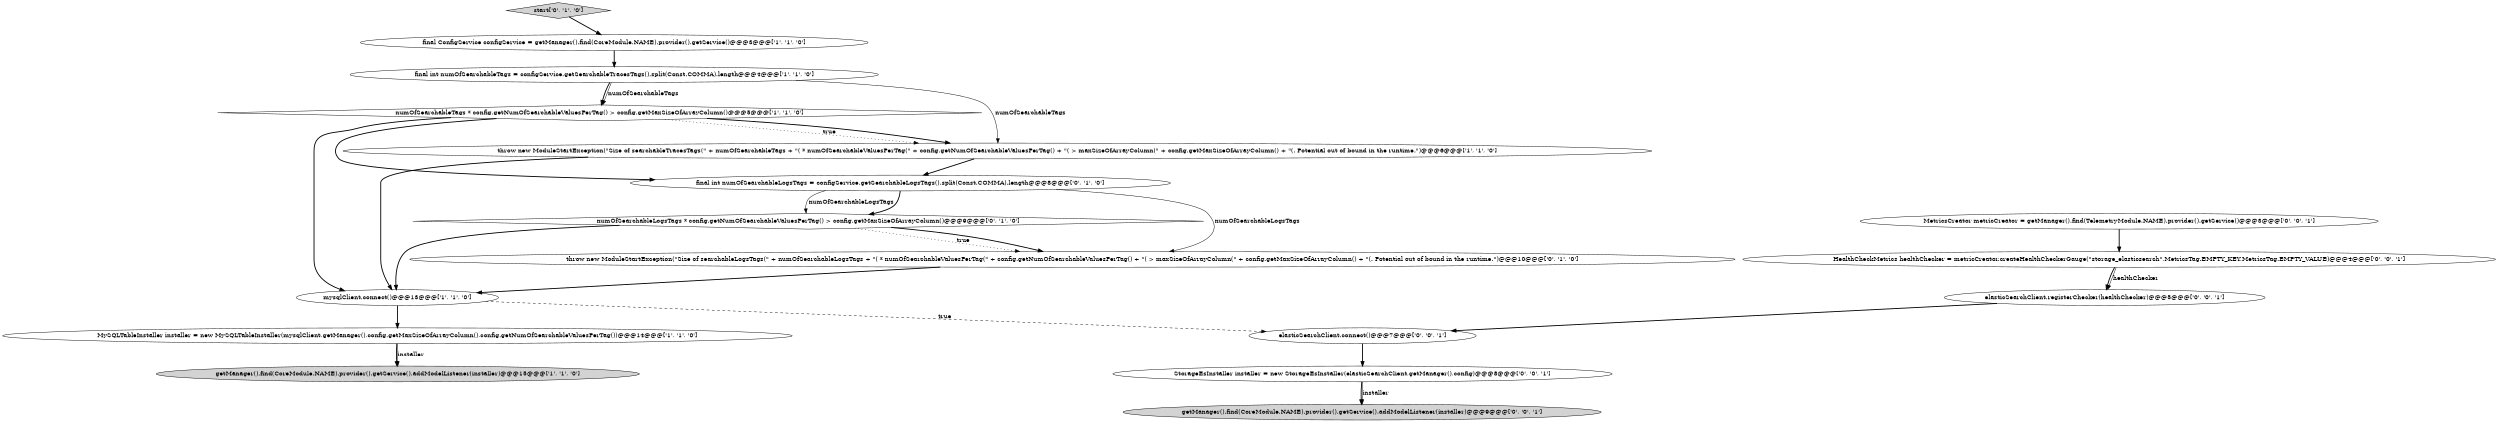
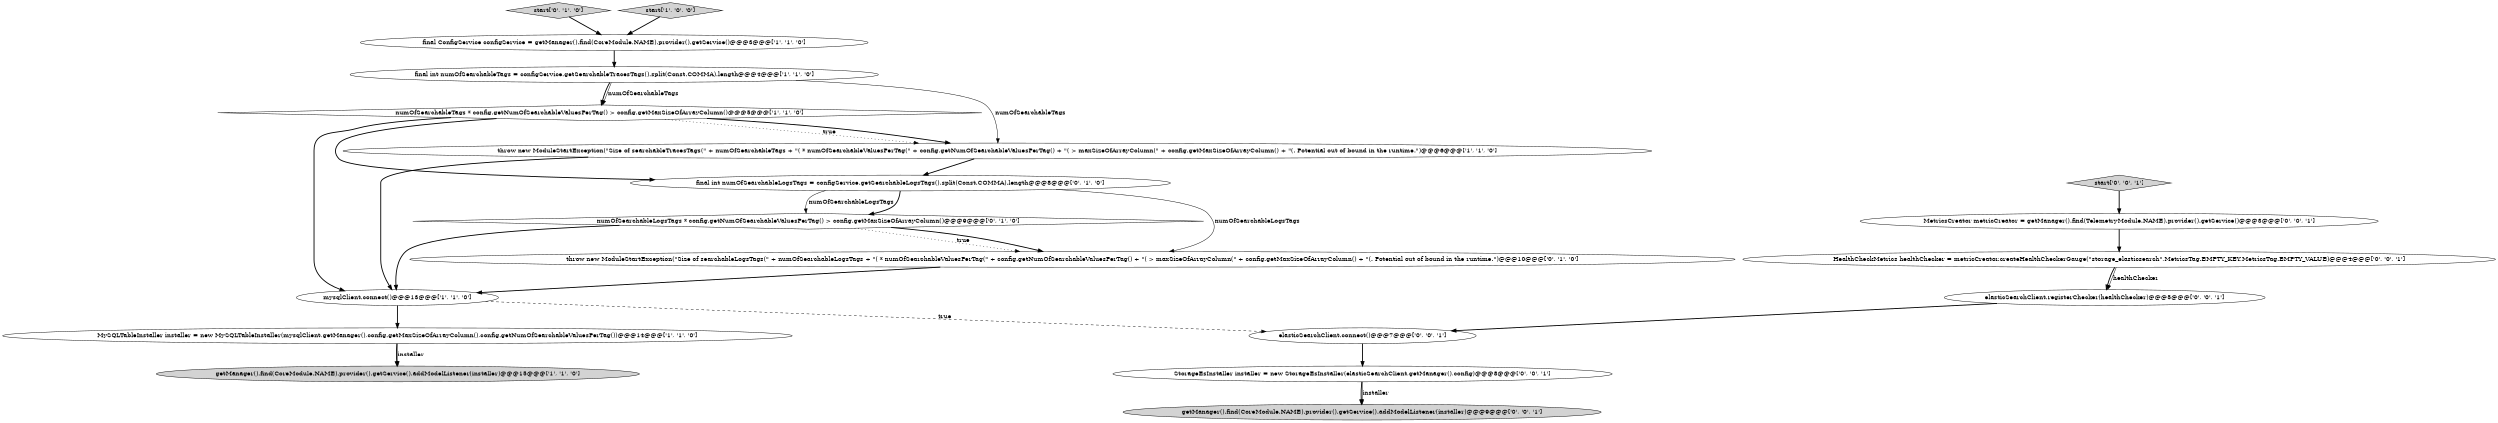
none -> (670, 11)
none -> (2119, 183)
